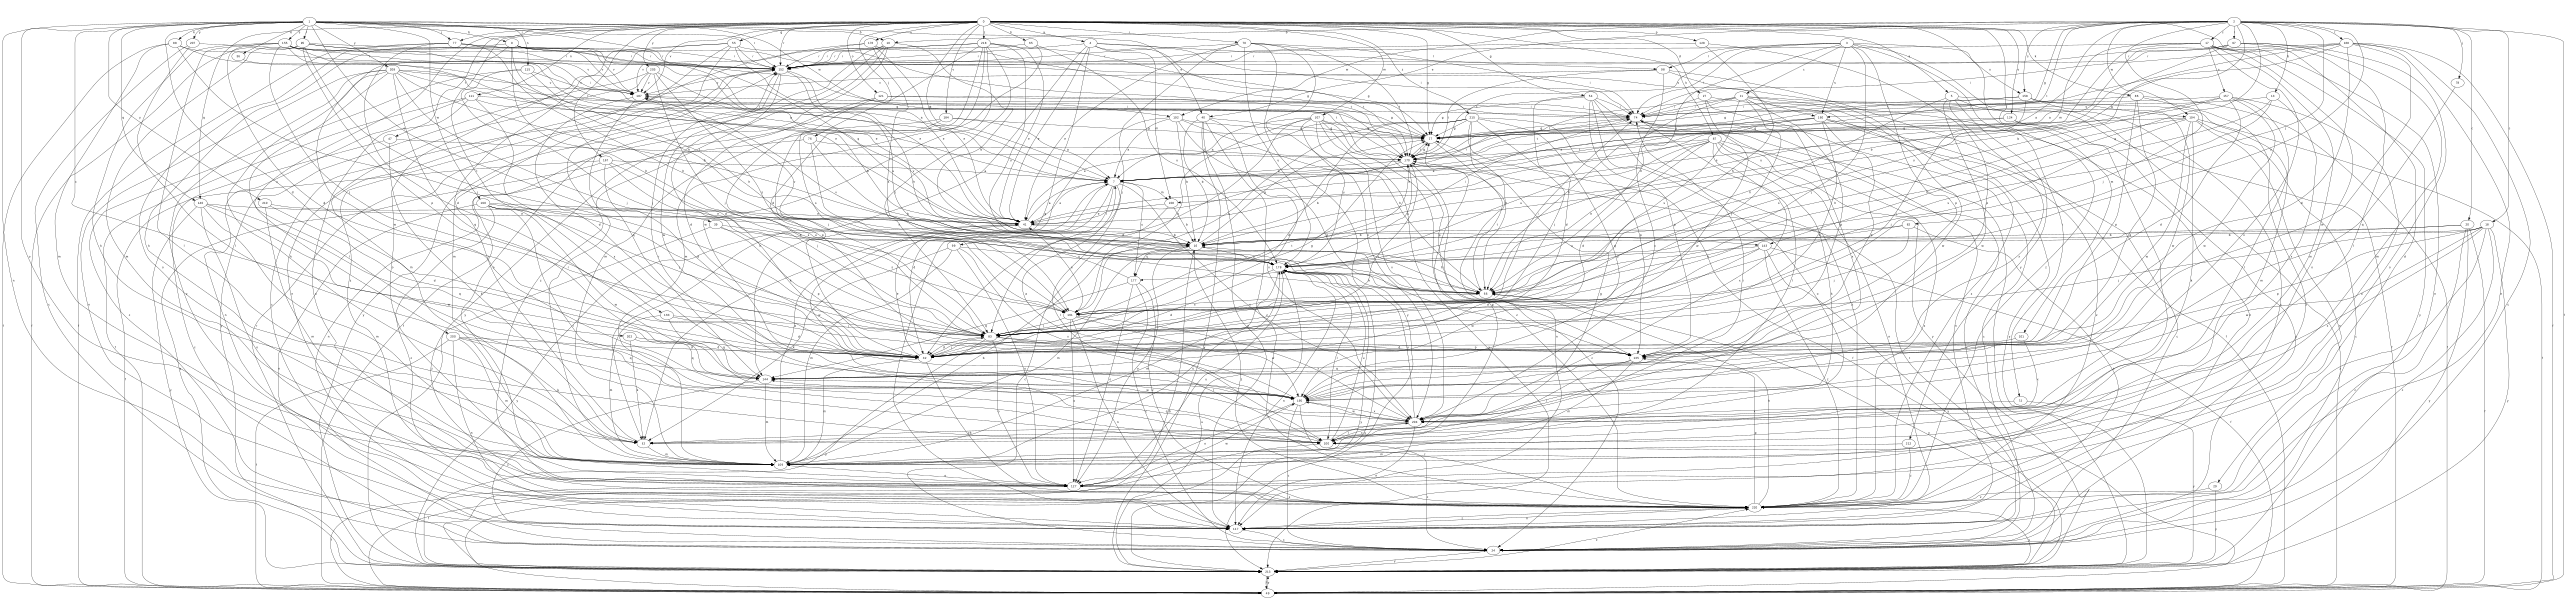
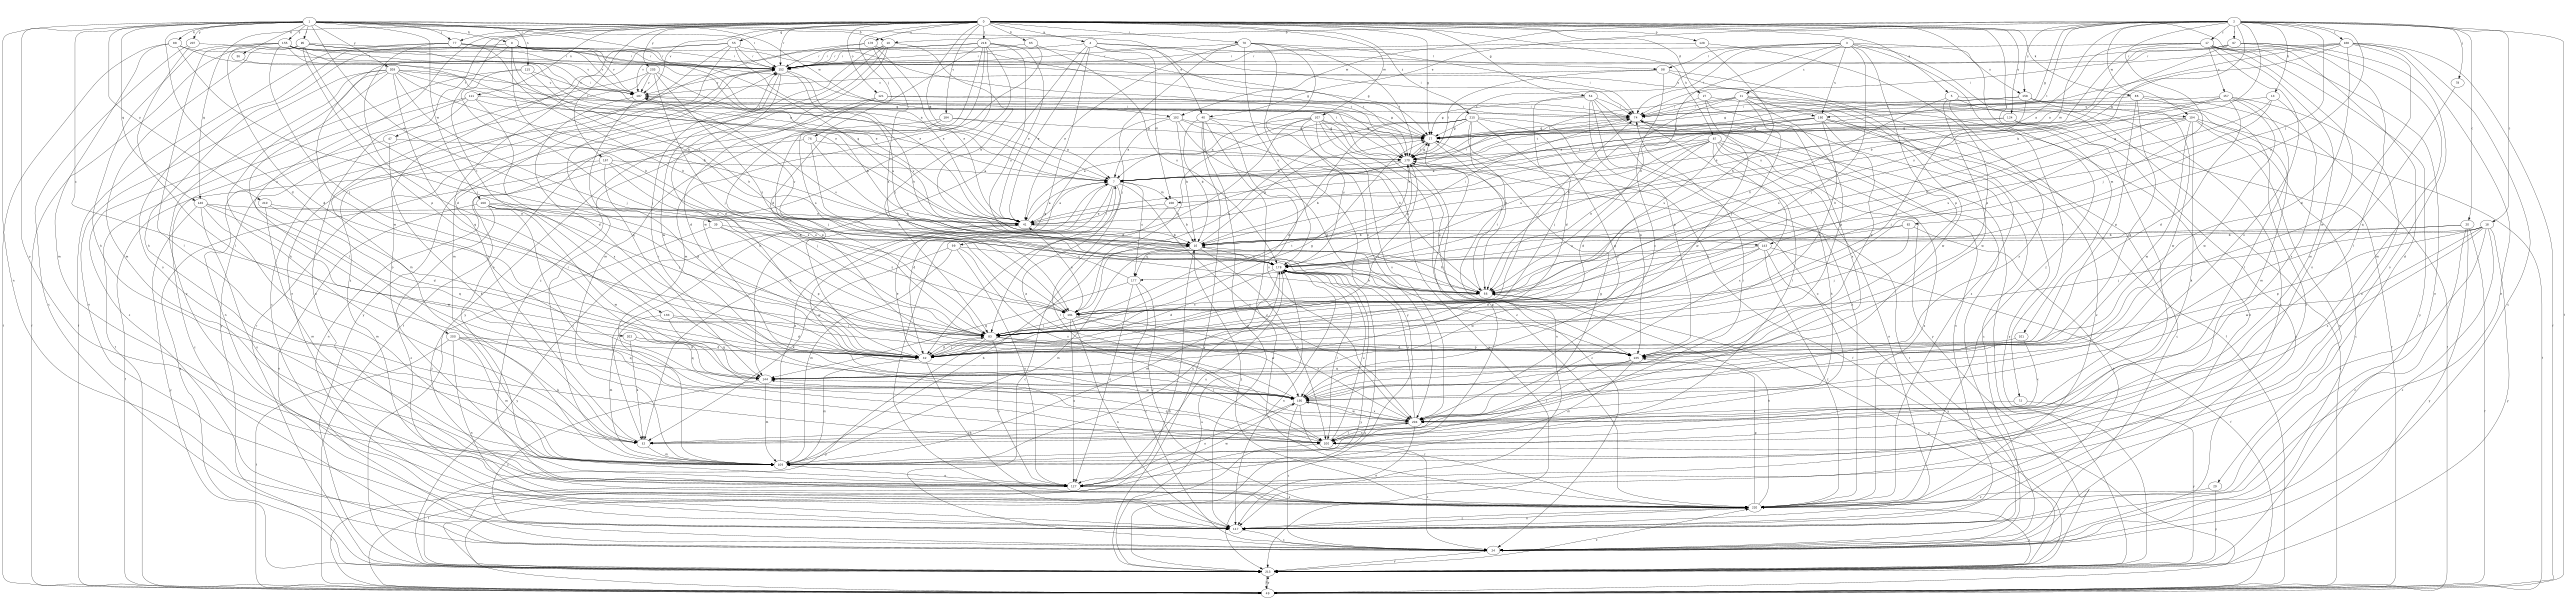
(1143, 360) -> (1279, 318)
(1909, 444) -> none
